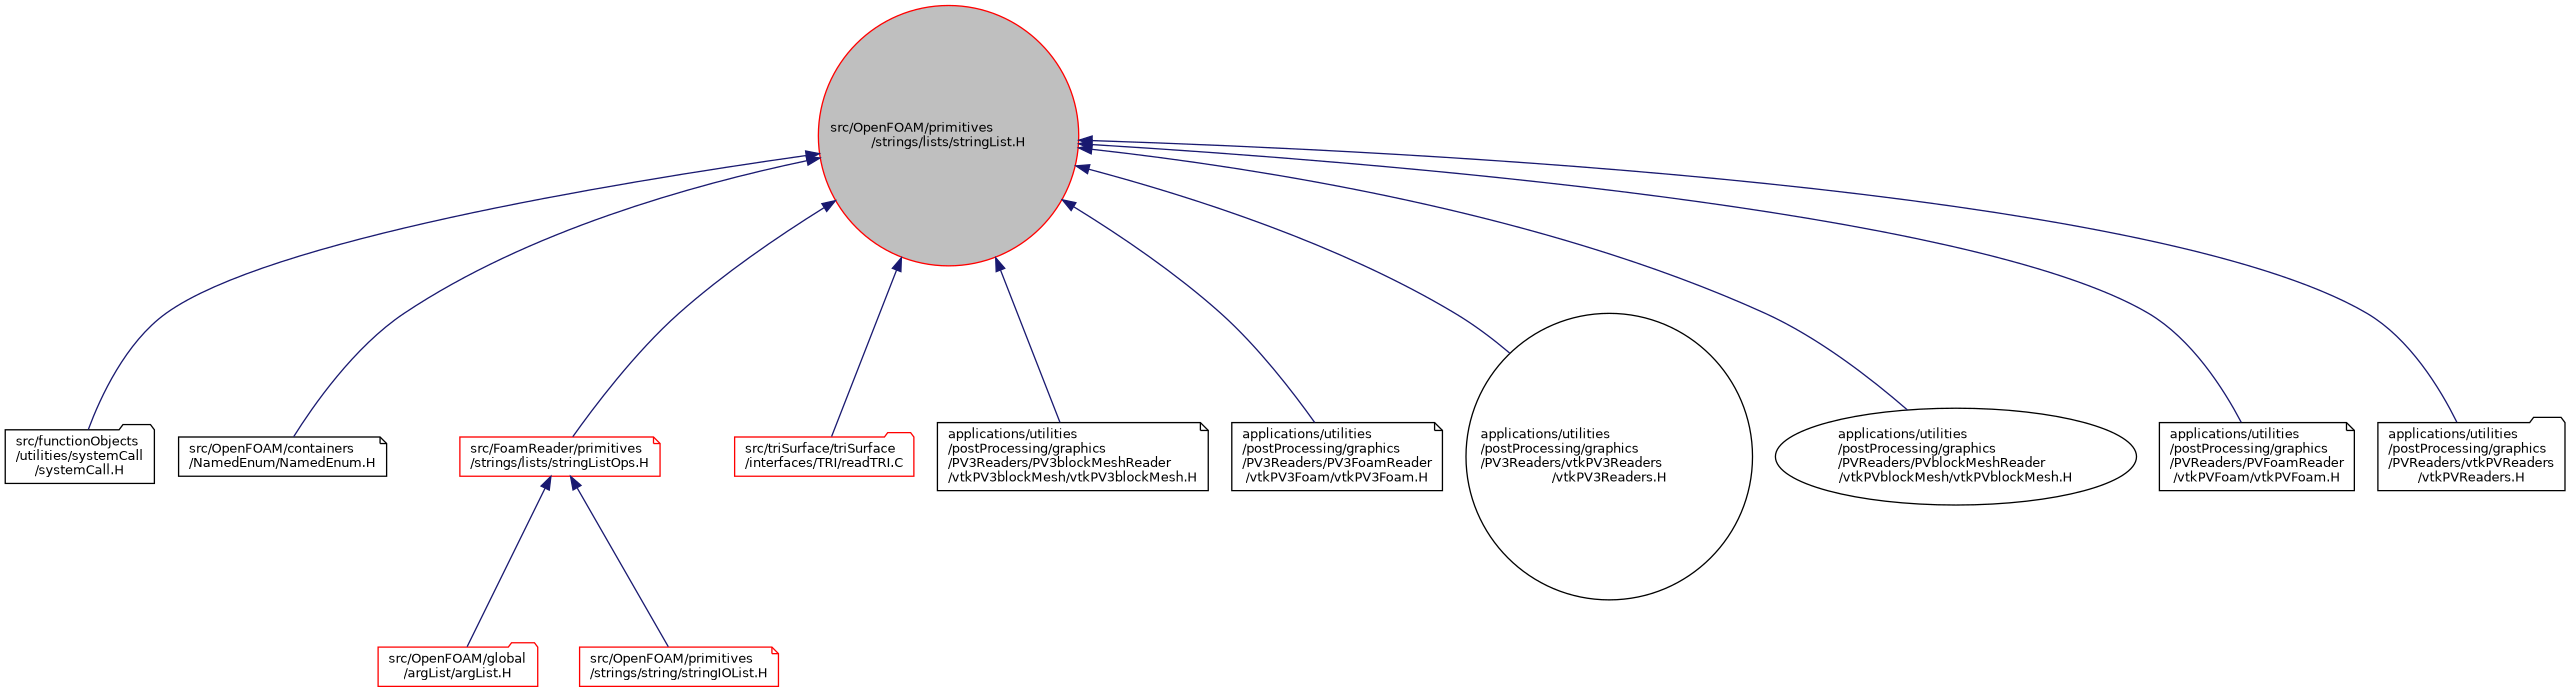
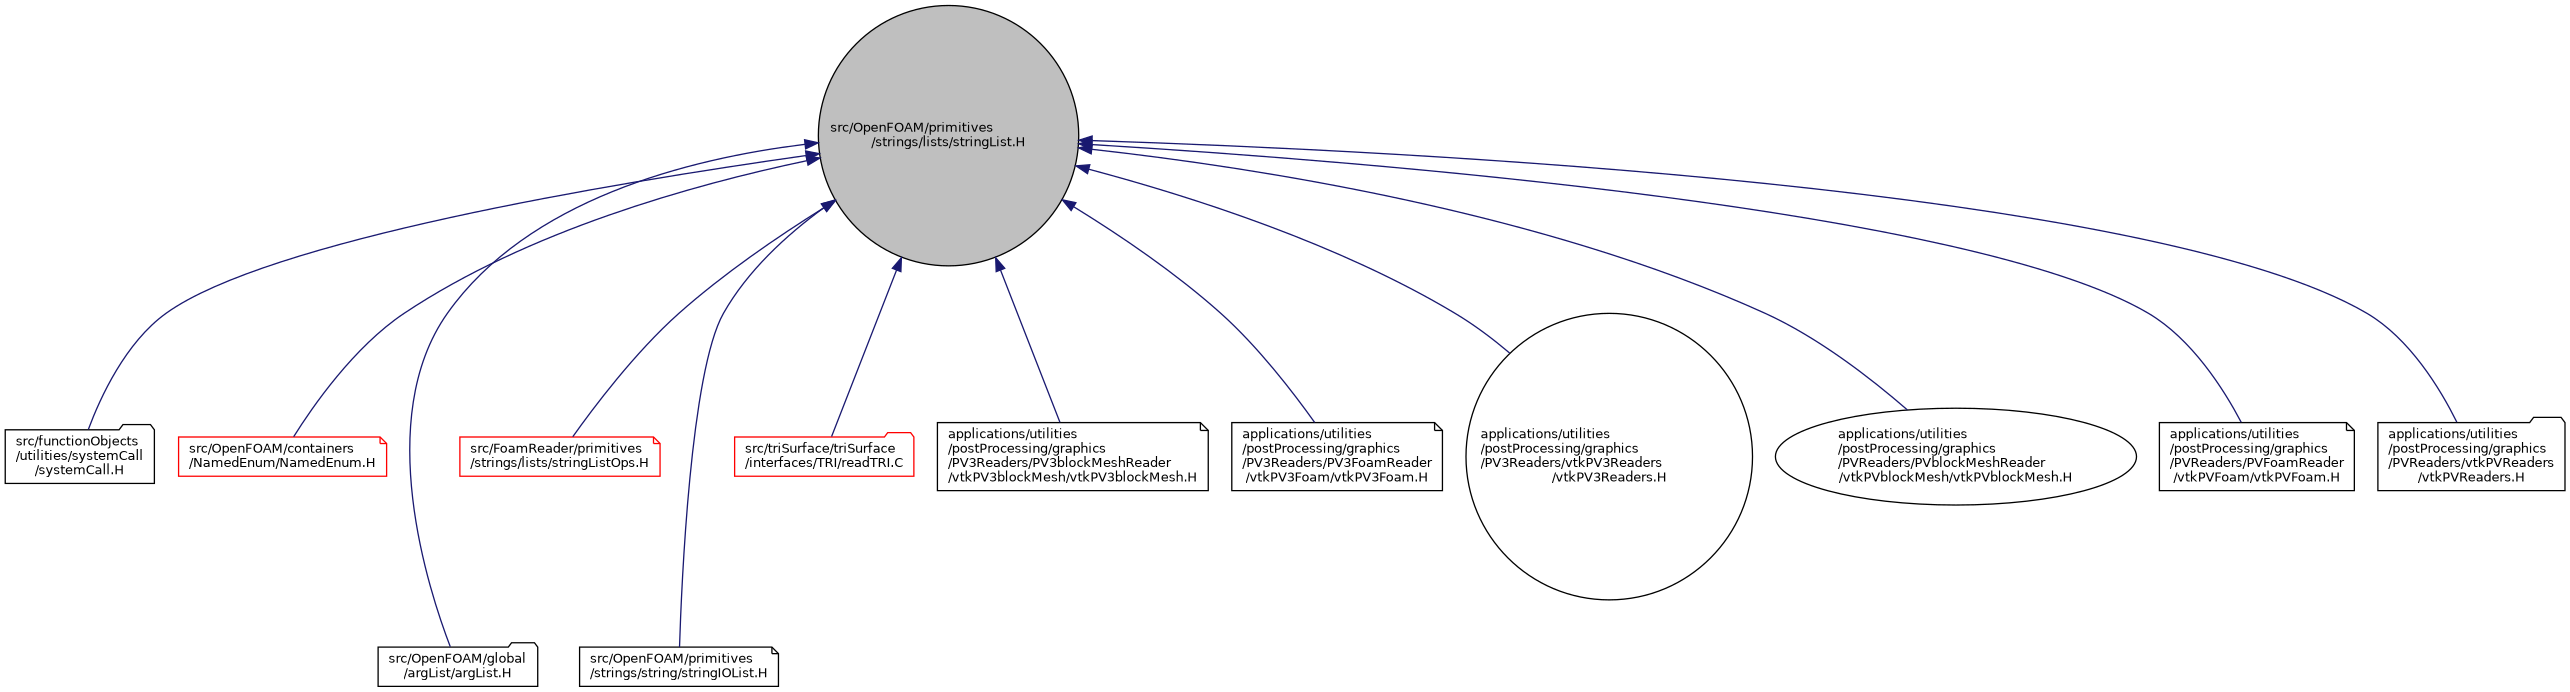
(949, 136) -> (949, 136)
(283, 457) -> (283, 457)
(506, 567) -> (467, 290)
(623, 567) -> (699, 406)
(458, 667) -> (458, 667)
(679, 667) -> (679, 667)
